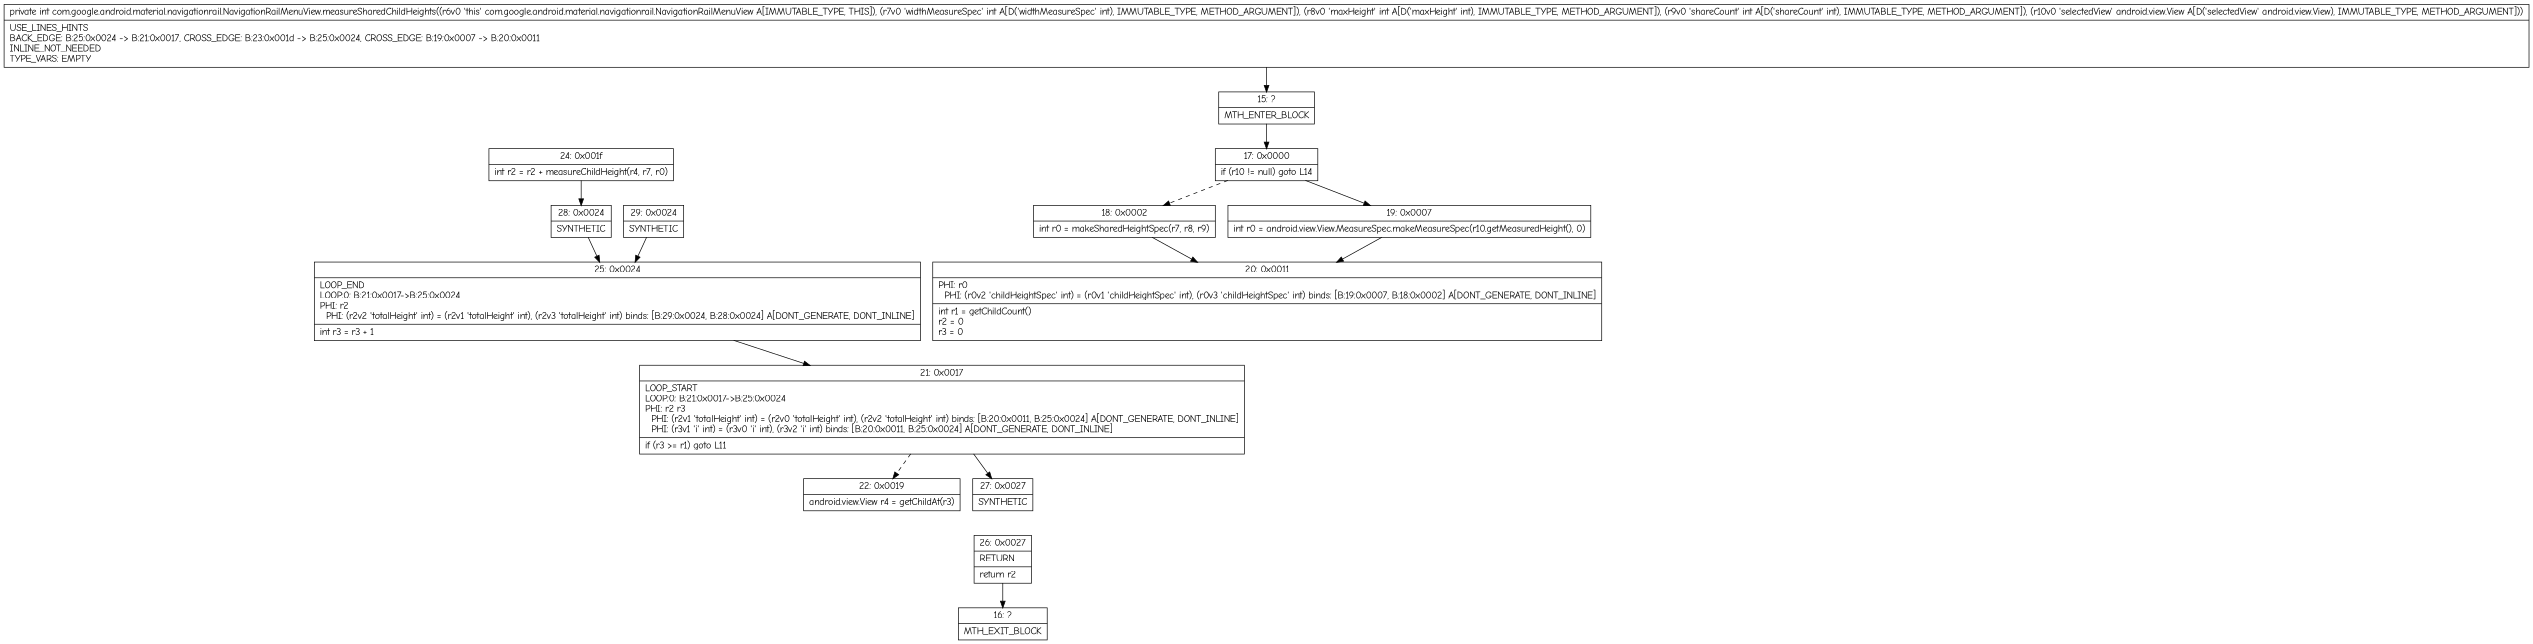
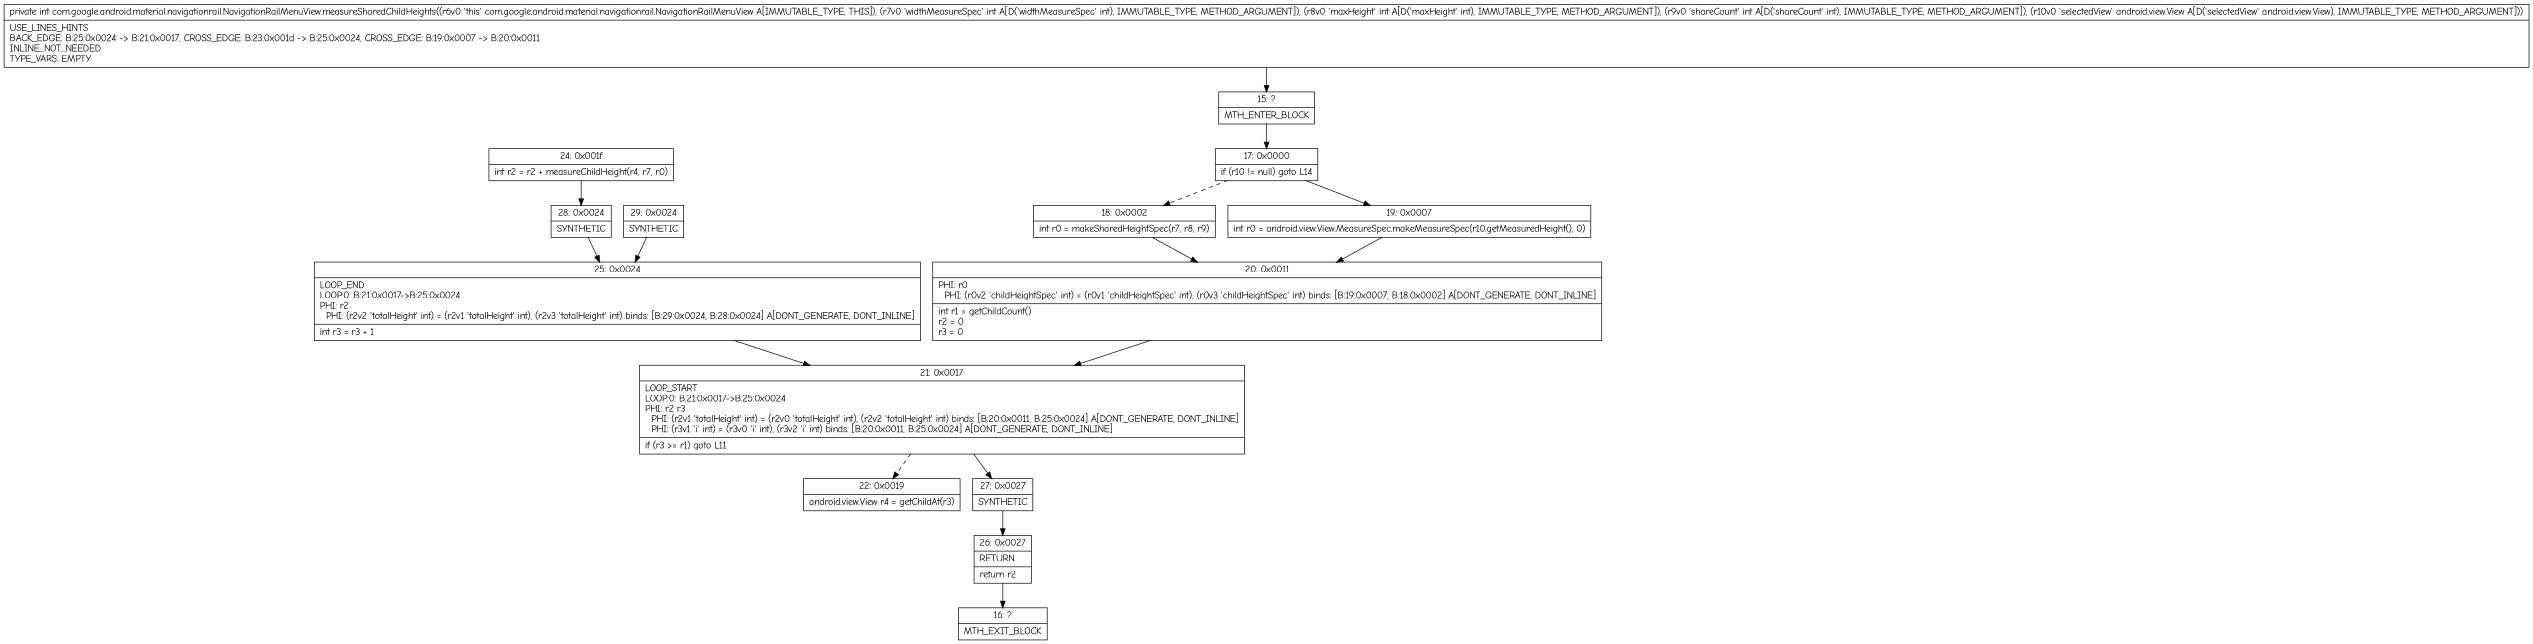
none -> (1116, 352)
none -> (1003, 520)
